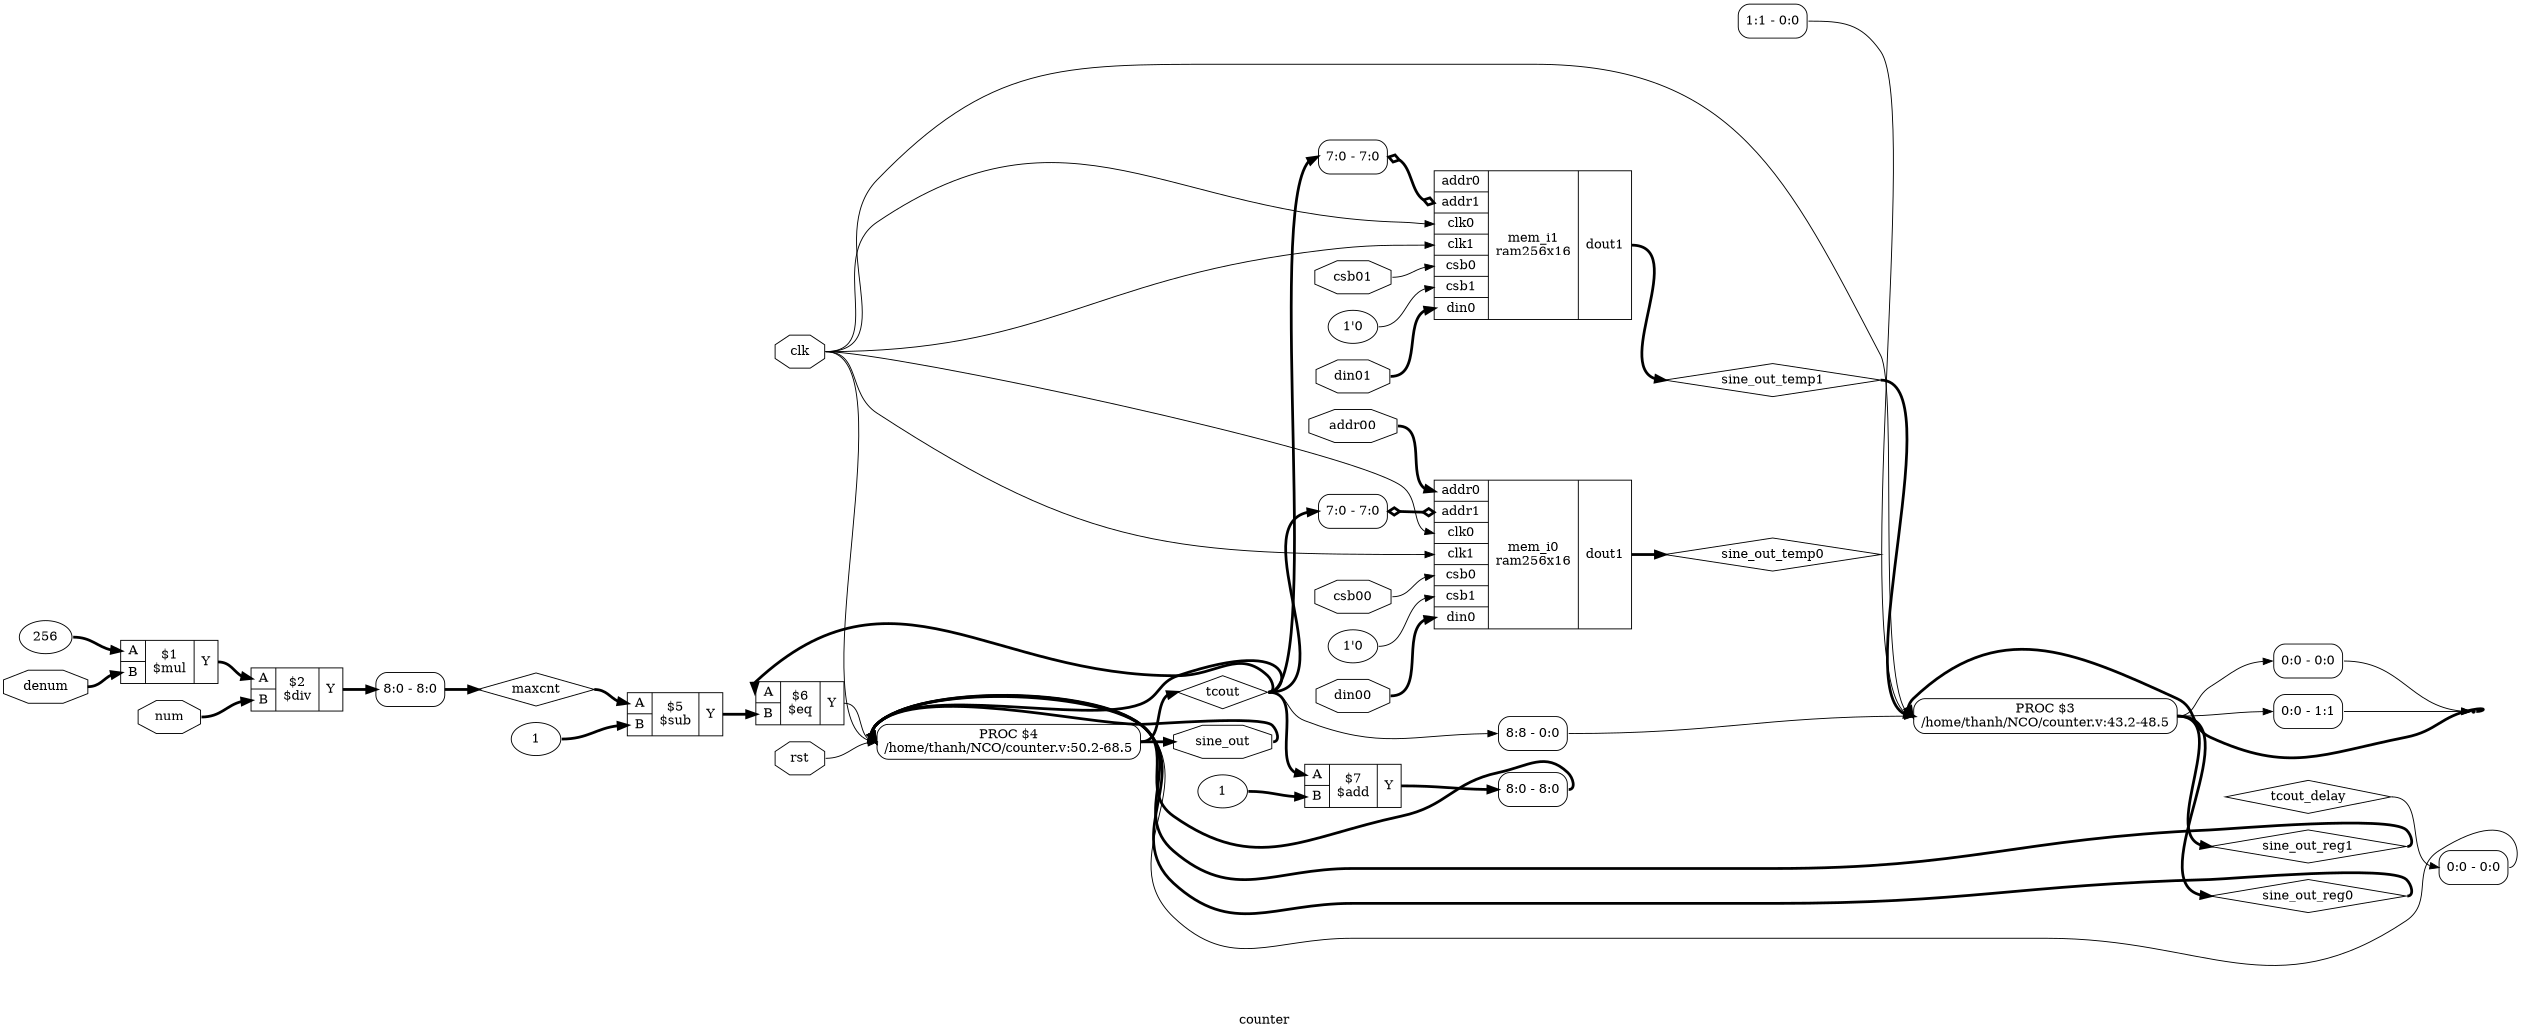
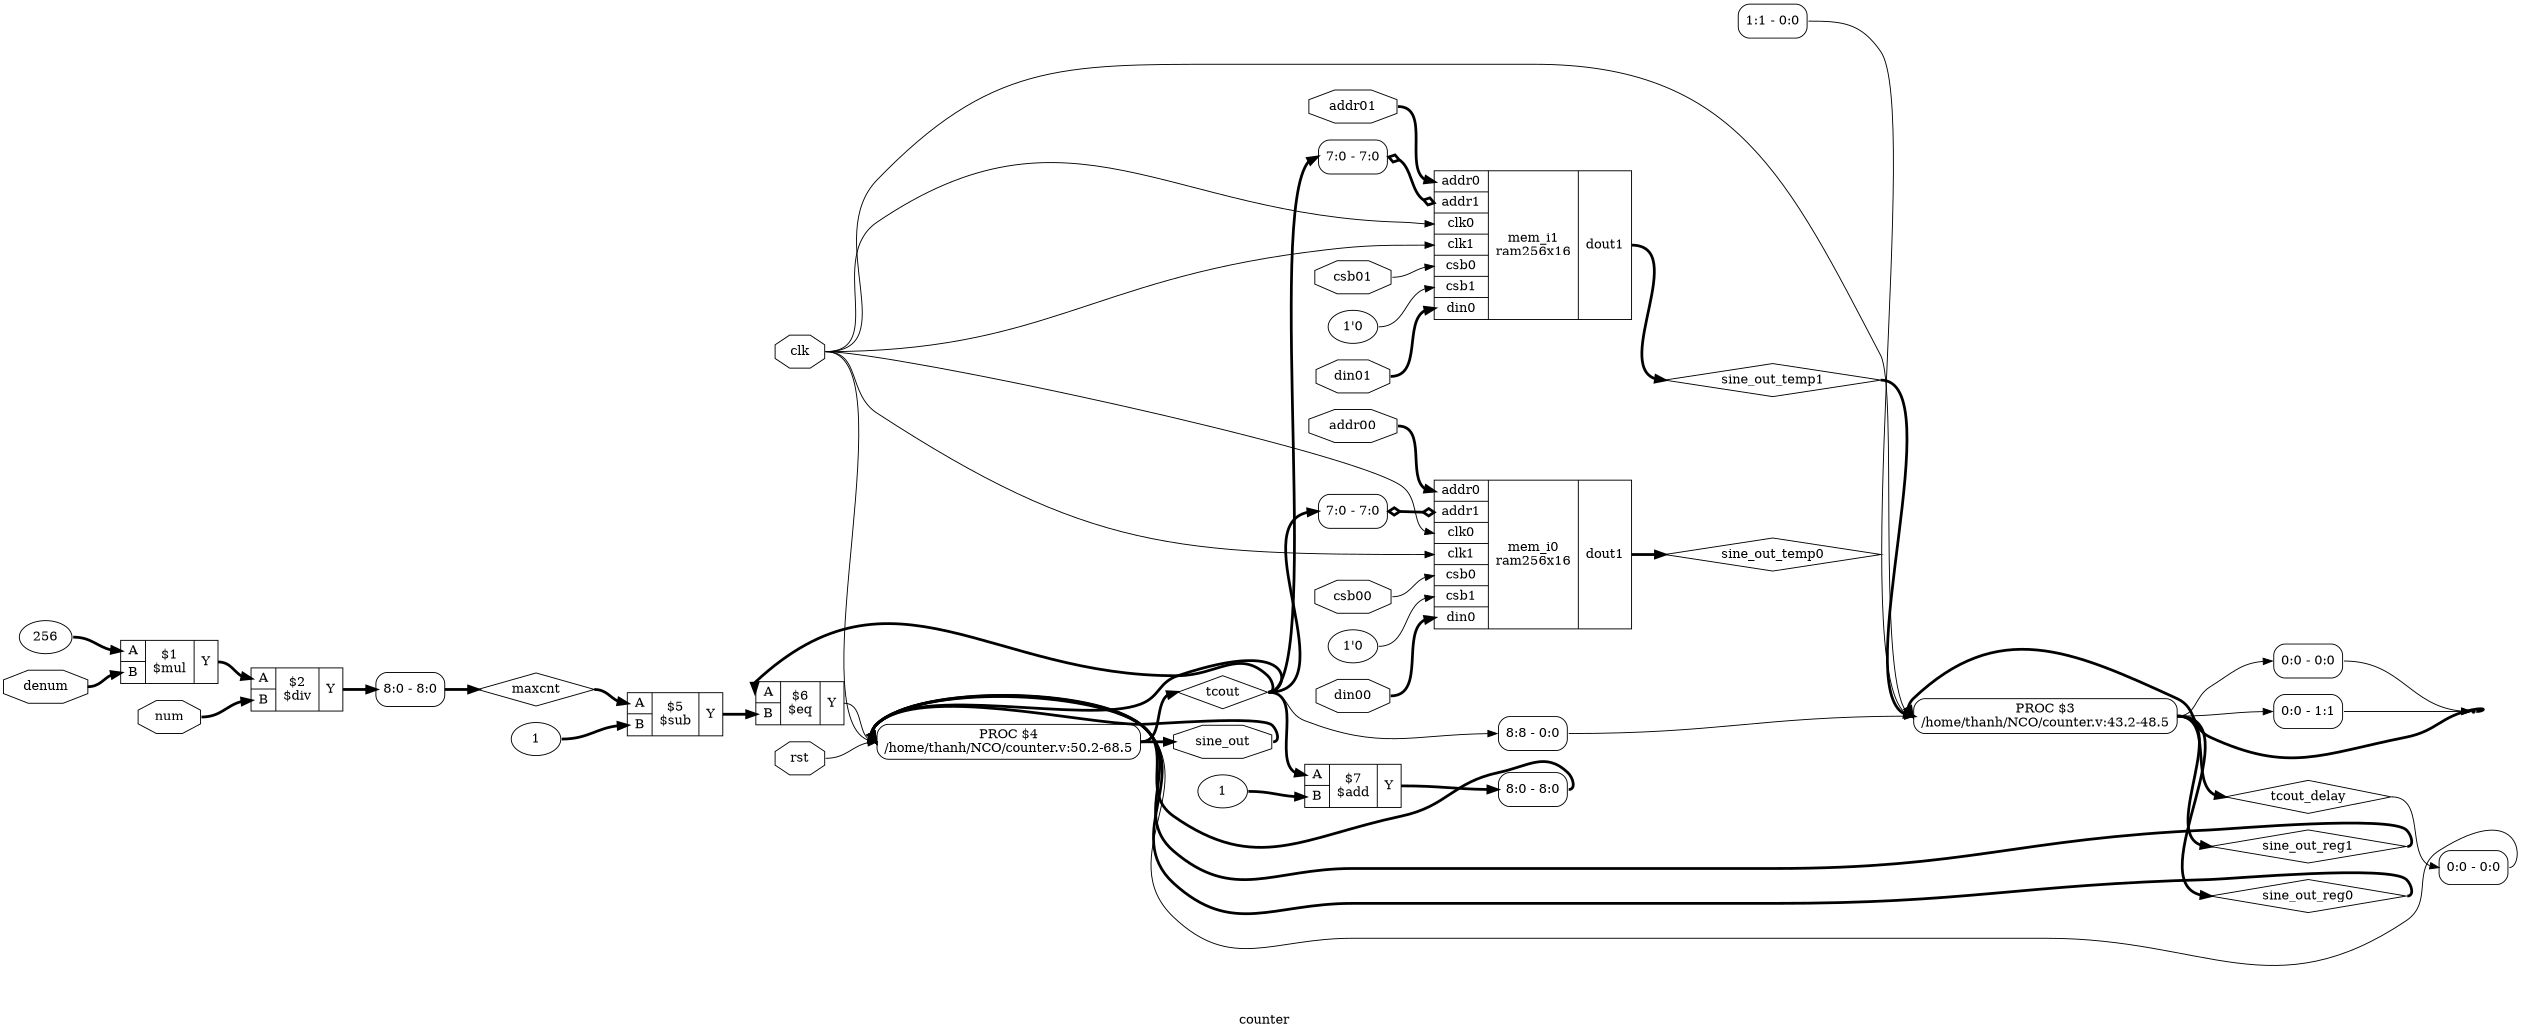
none -> (1353, 107)
none -> (2201, 752)
